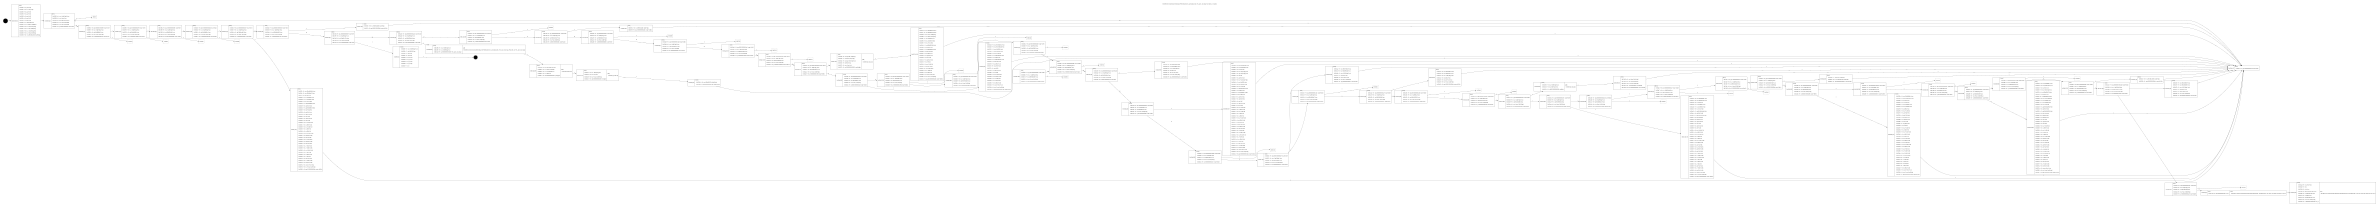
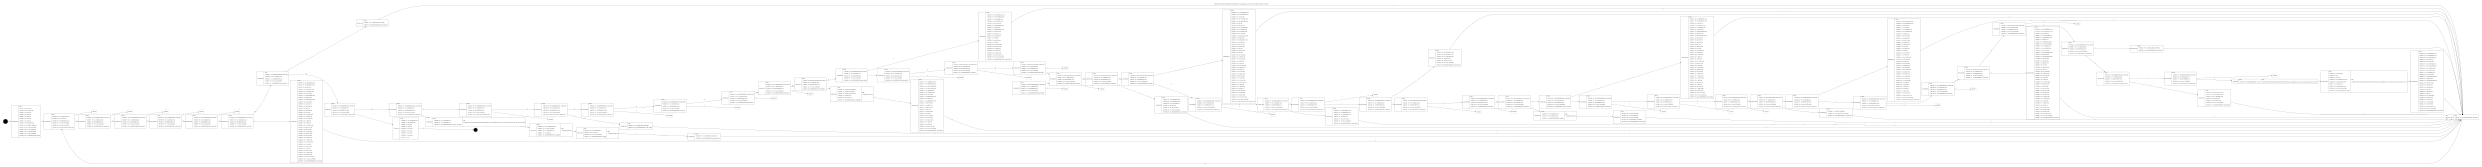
none -> (2427, 81)
